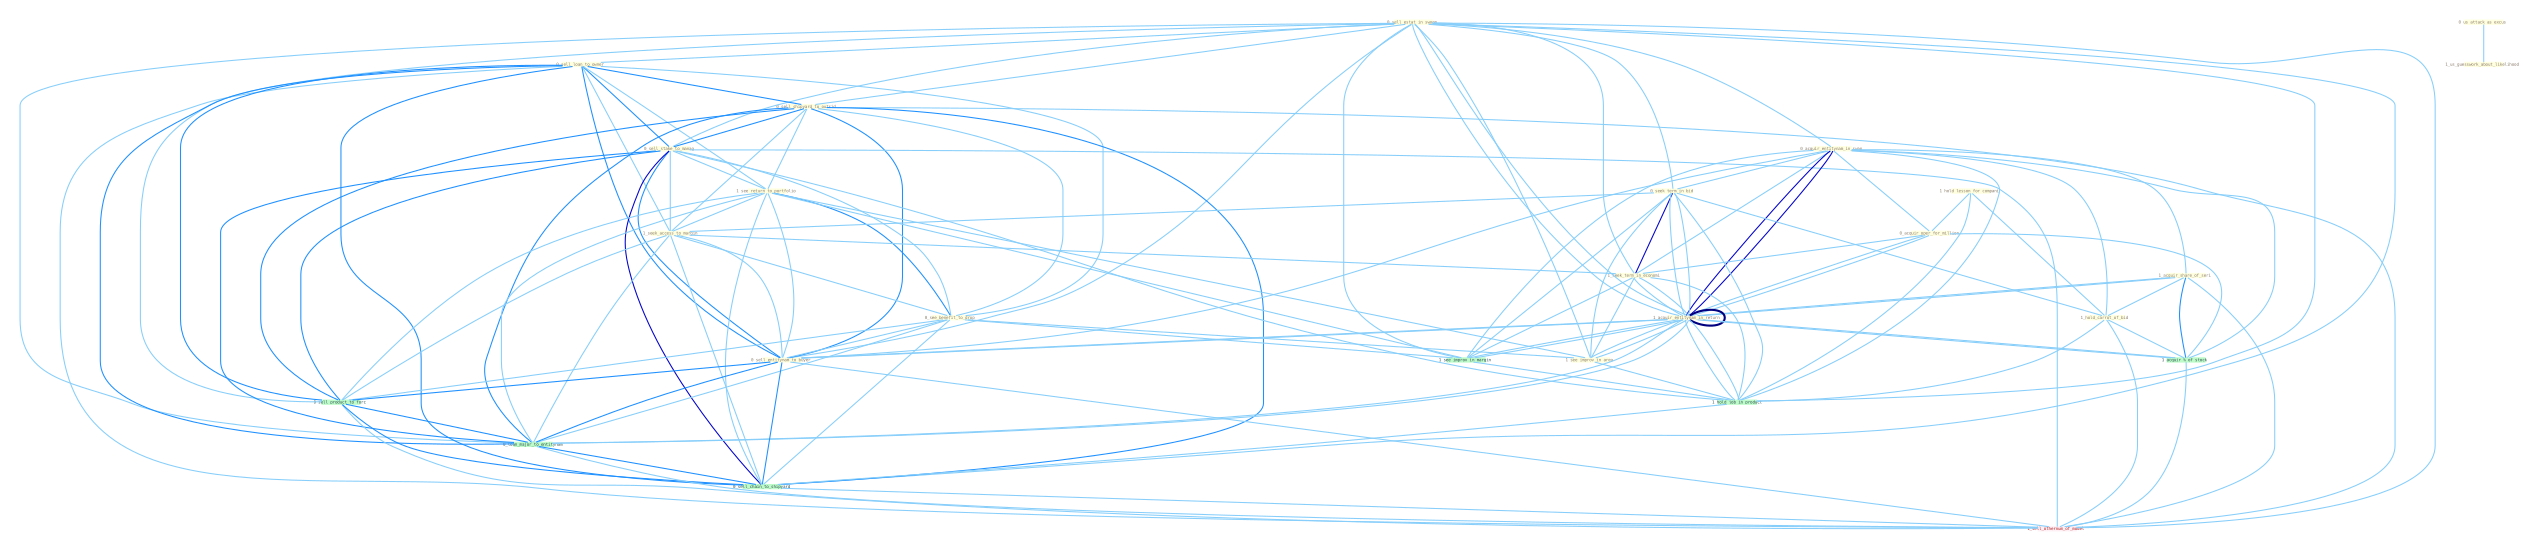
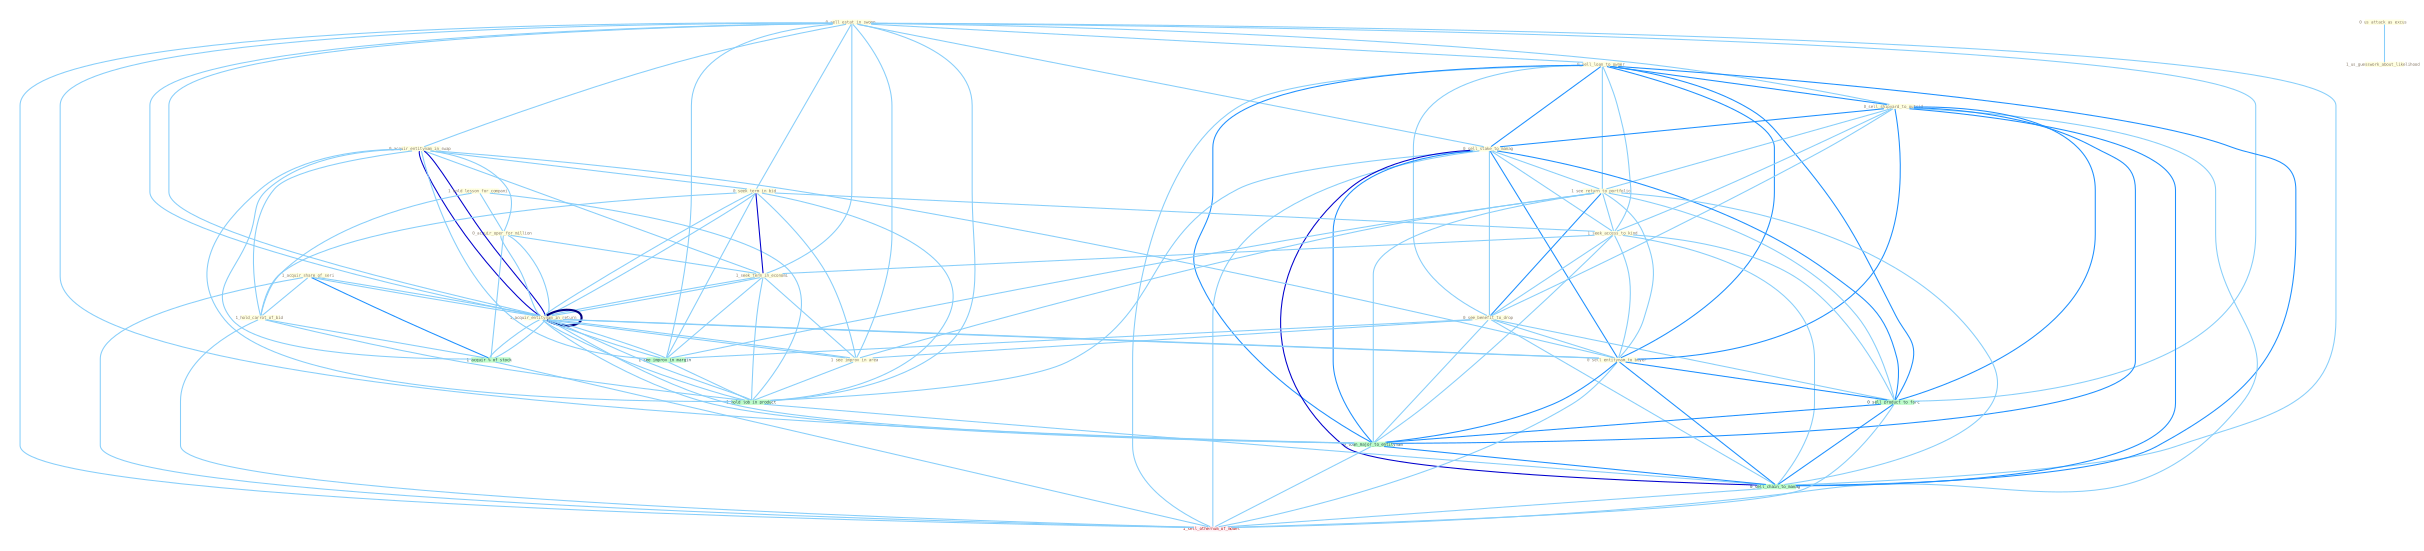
(2052, 160) -> none
(670, 233) -> (1614, 233)
(1150, 246) -> none
(762, 487) -> (1776, 487)
